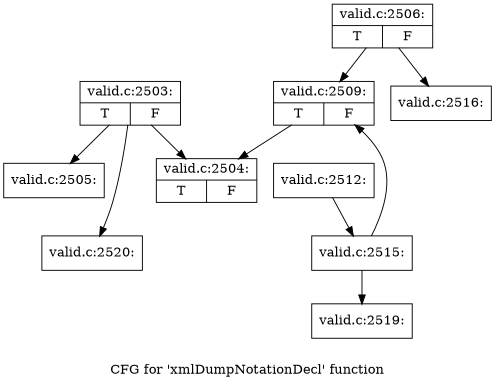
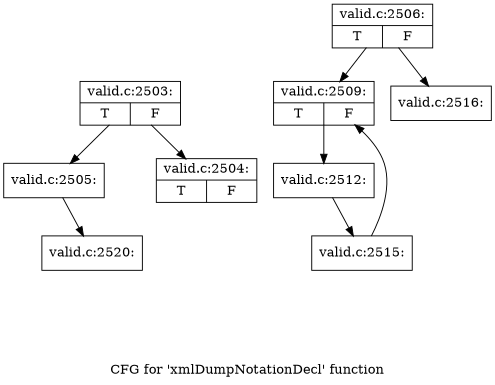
(269, 139) -> (324, 139)
(119, 177) -> (71, 213)
(362, 321) -> none
